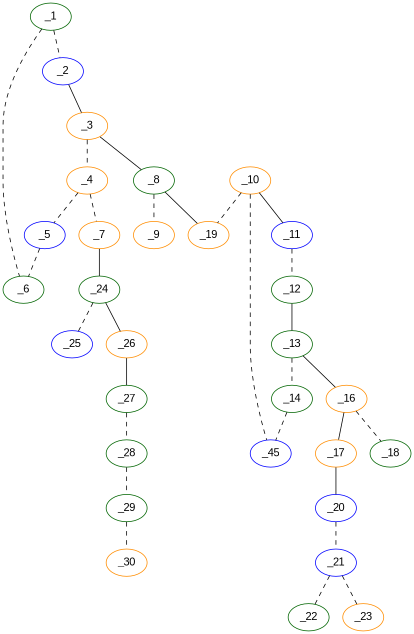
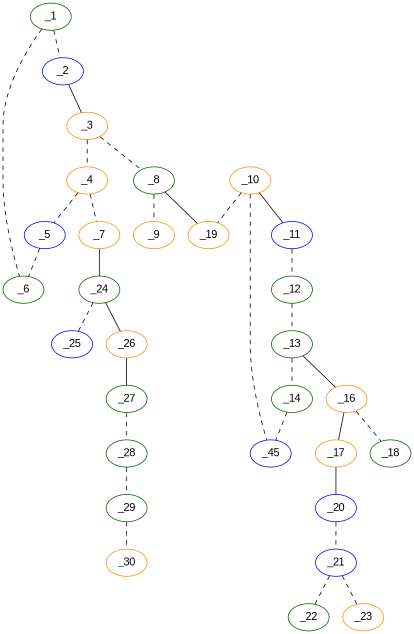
(121, 153) -> (121, 153)
(292, 317) -> (292, 317)
